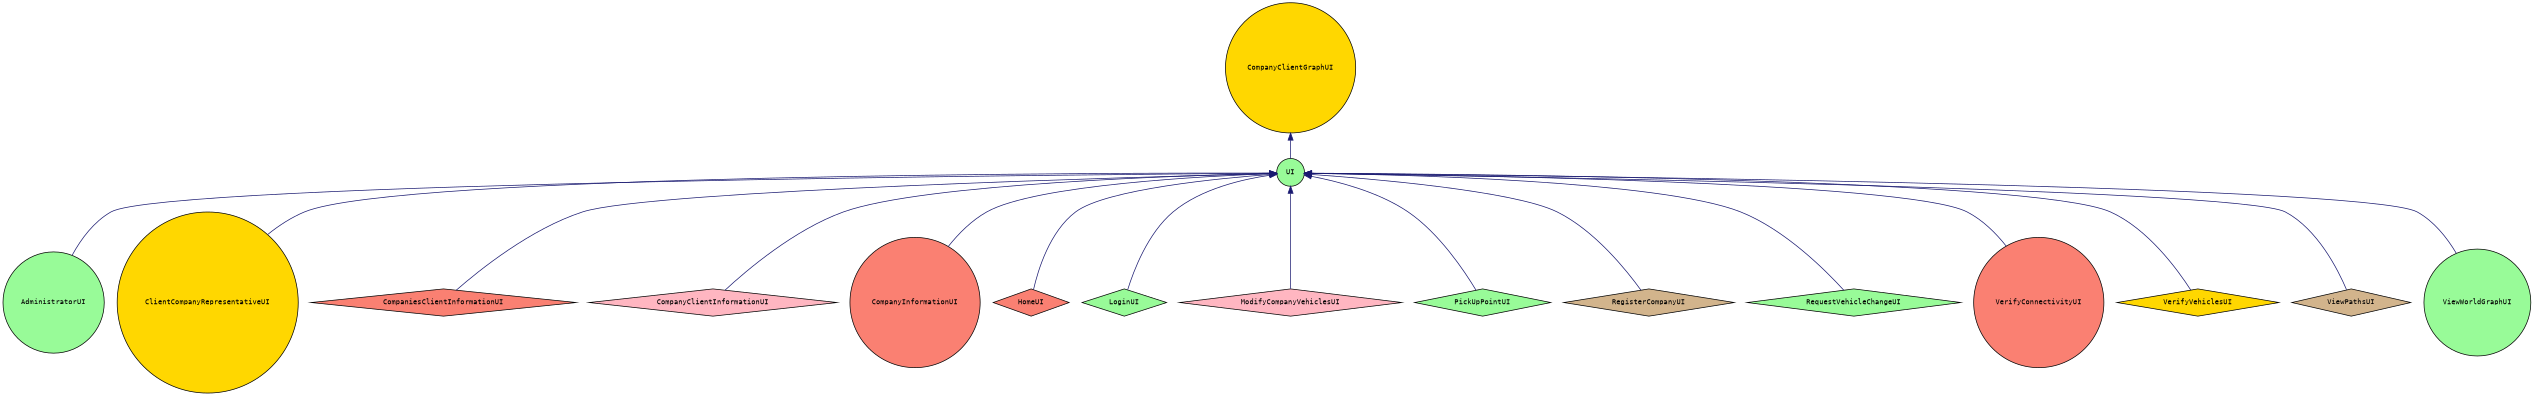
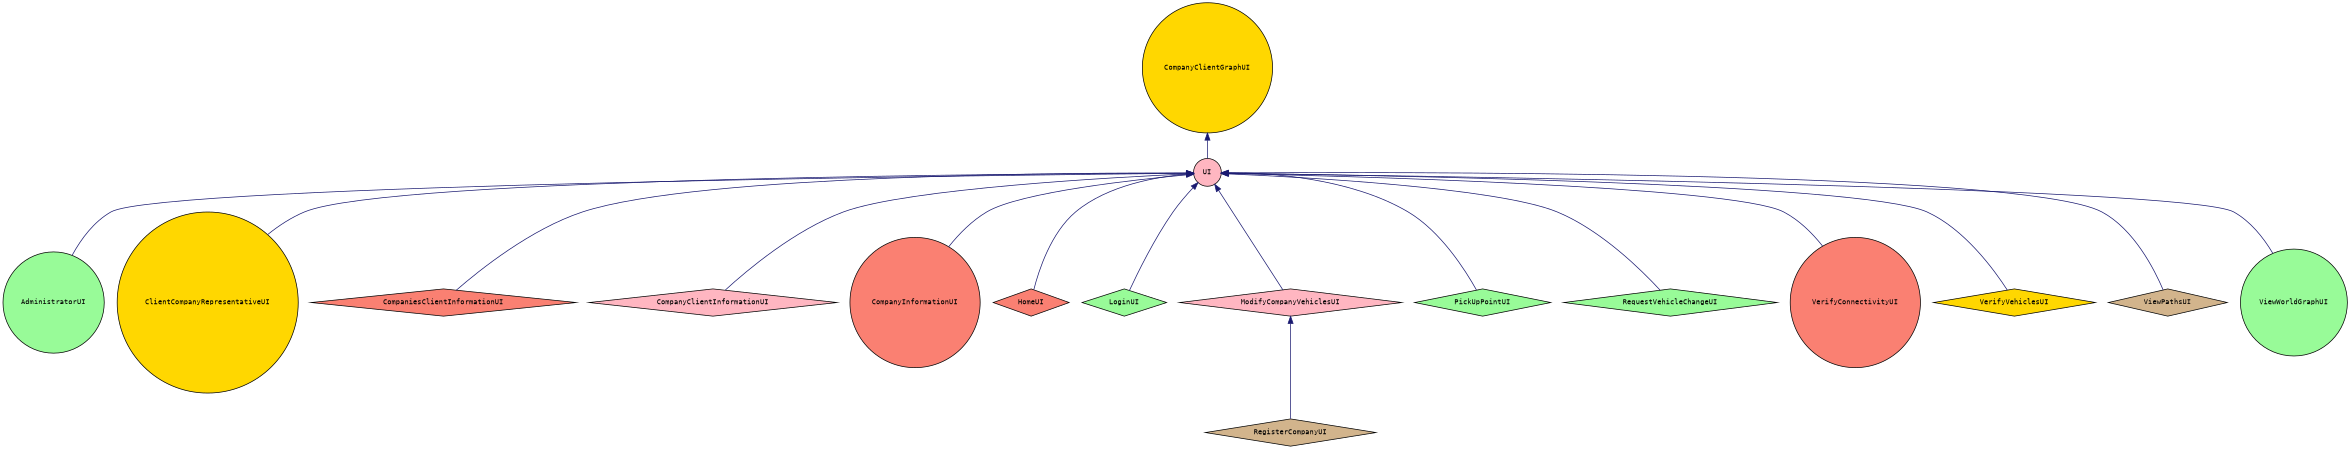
(1291, 172) -> (1207, 172)
(1493, 195) -> (1291, 371)
